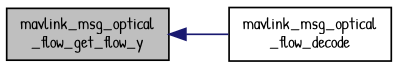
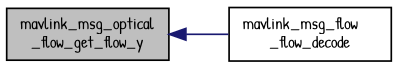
(310, 34) -> (310, 34)
